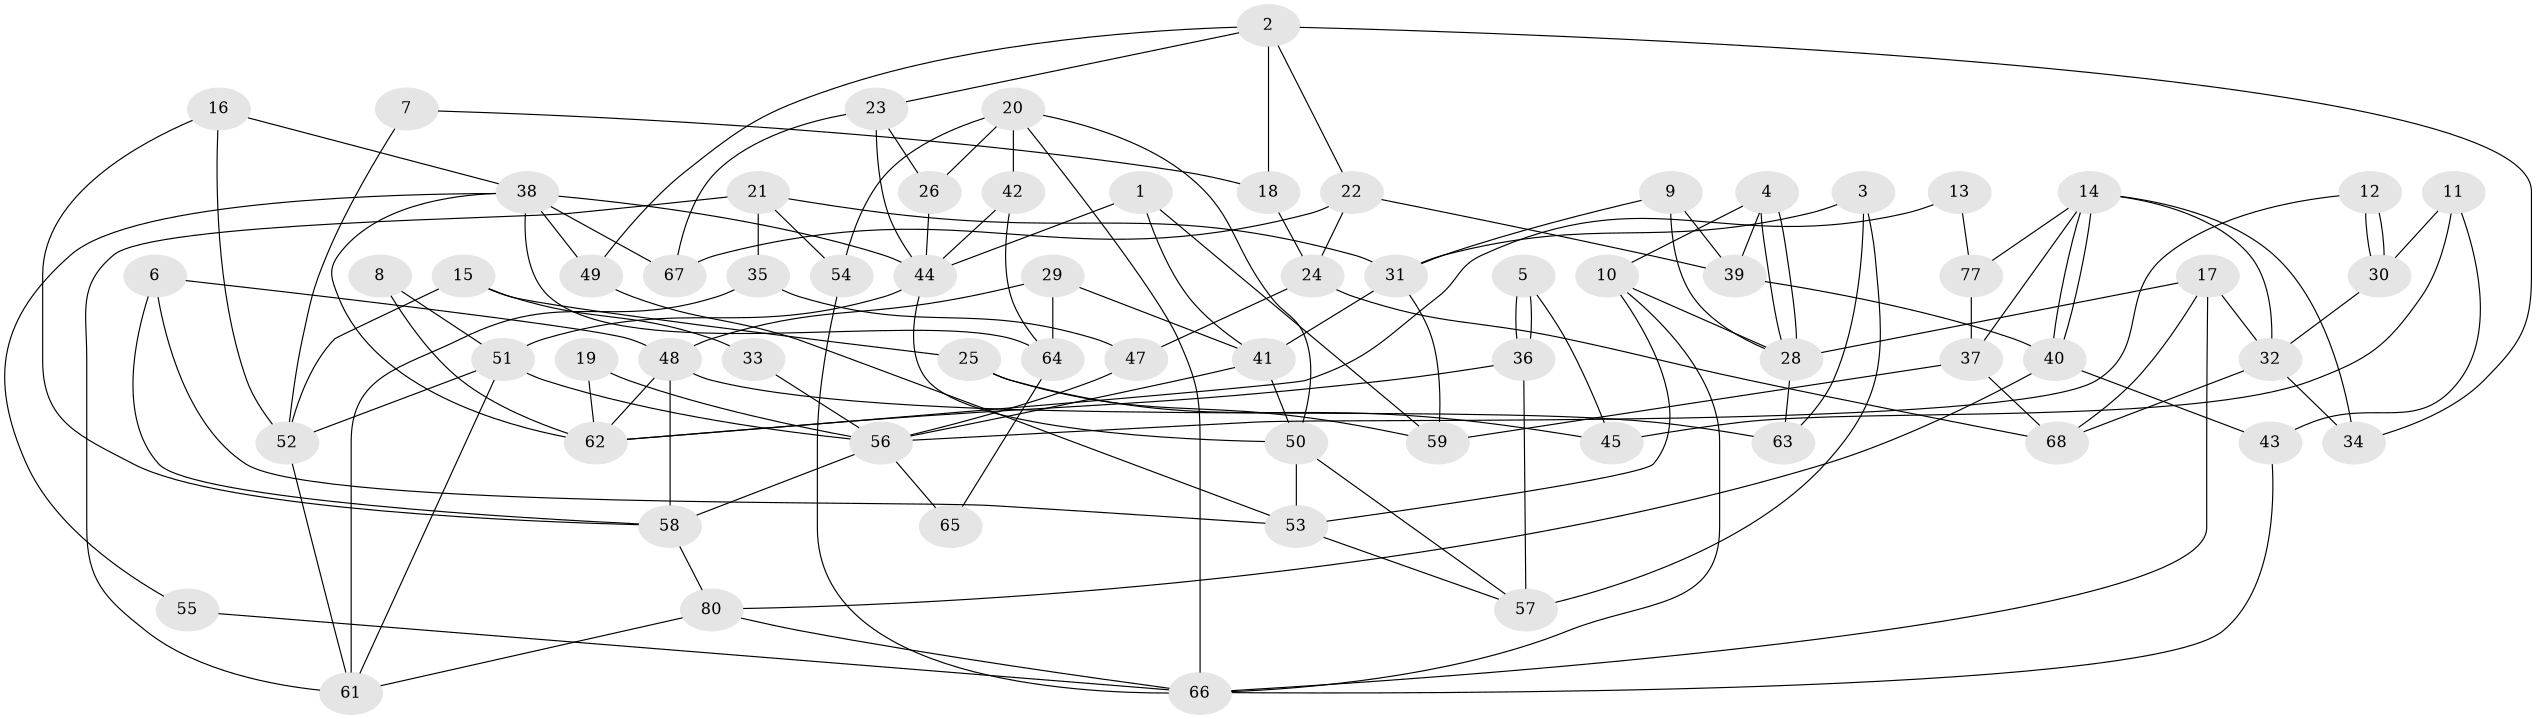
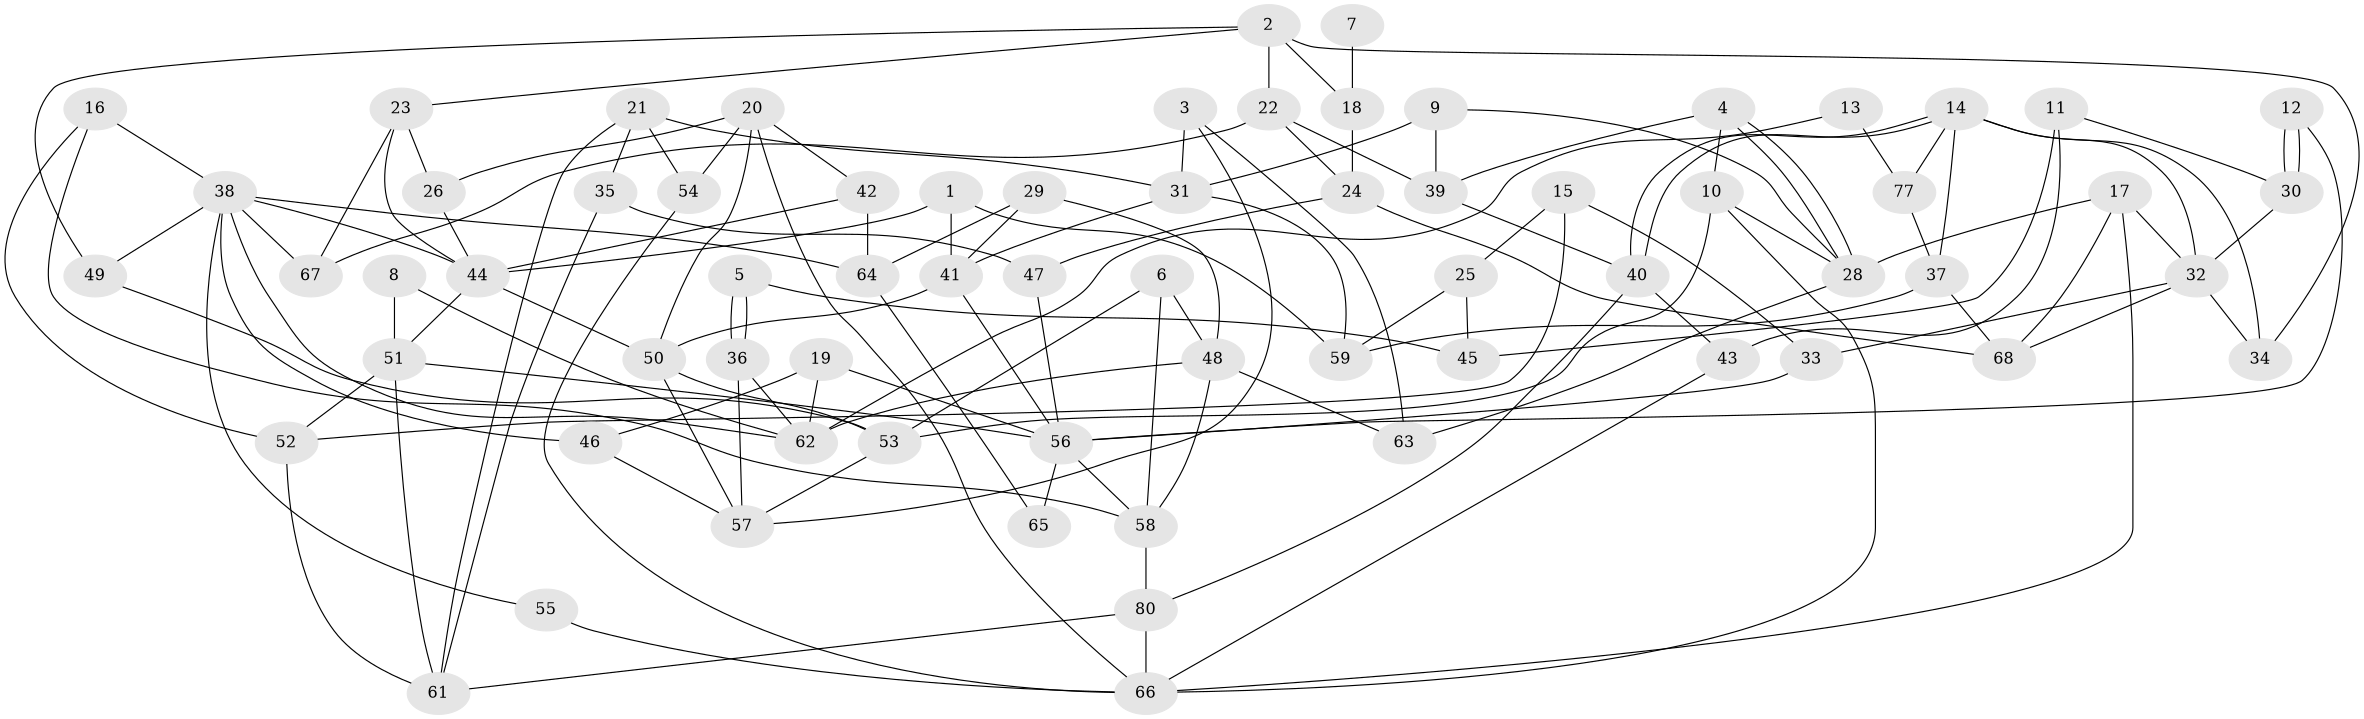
(322, 268) -> none
none -> (2004, 318)
none -> (590, 443)
